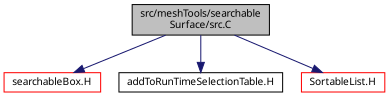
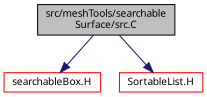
(201, 82) -> none
